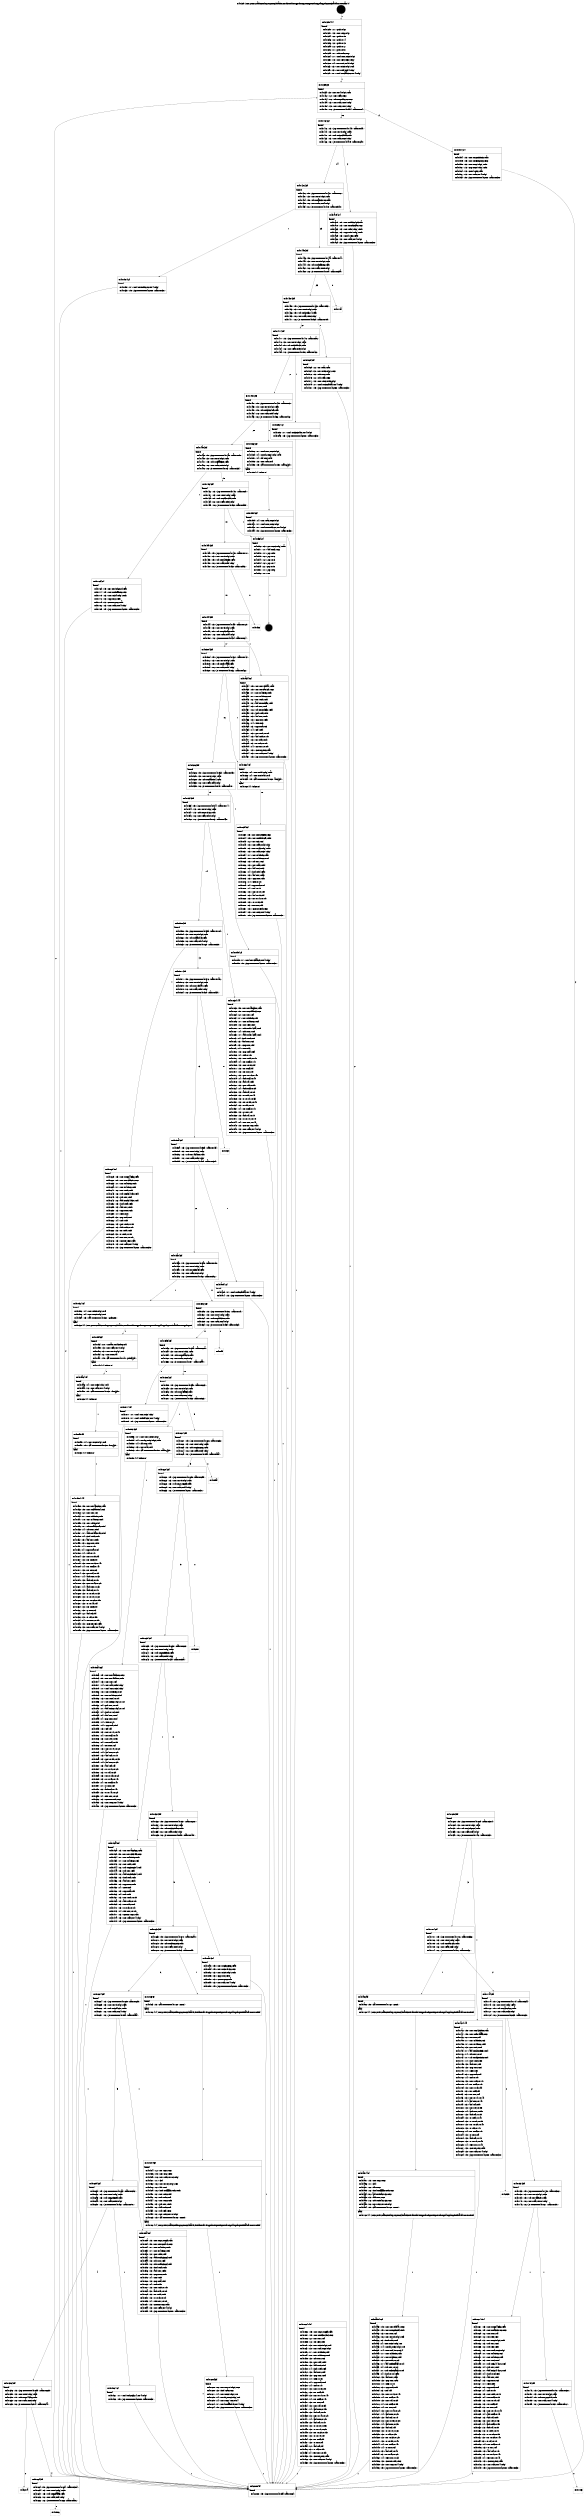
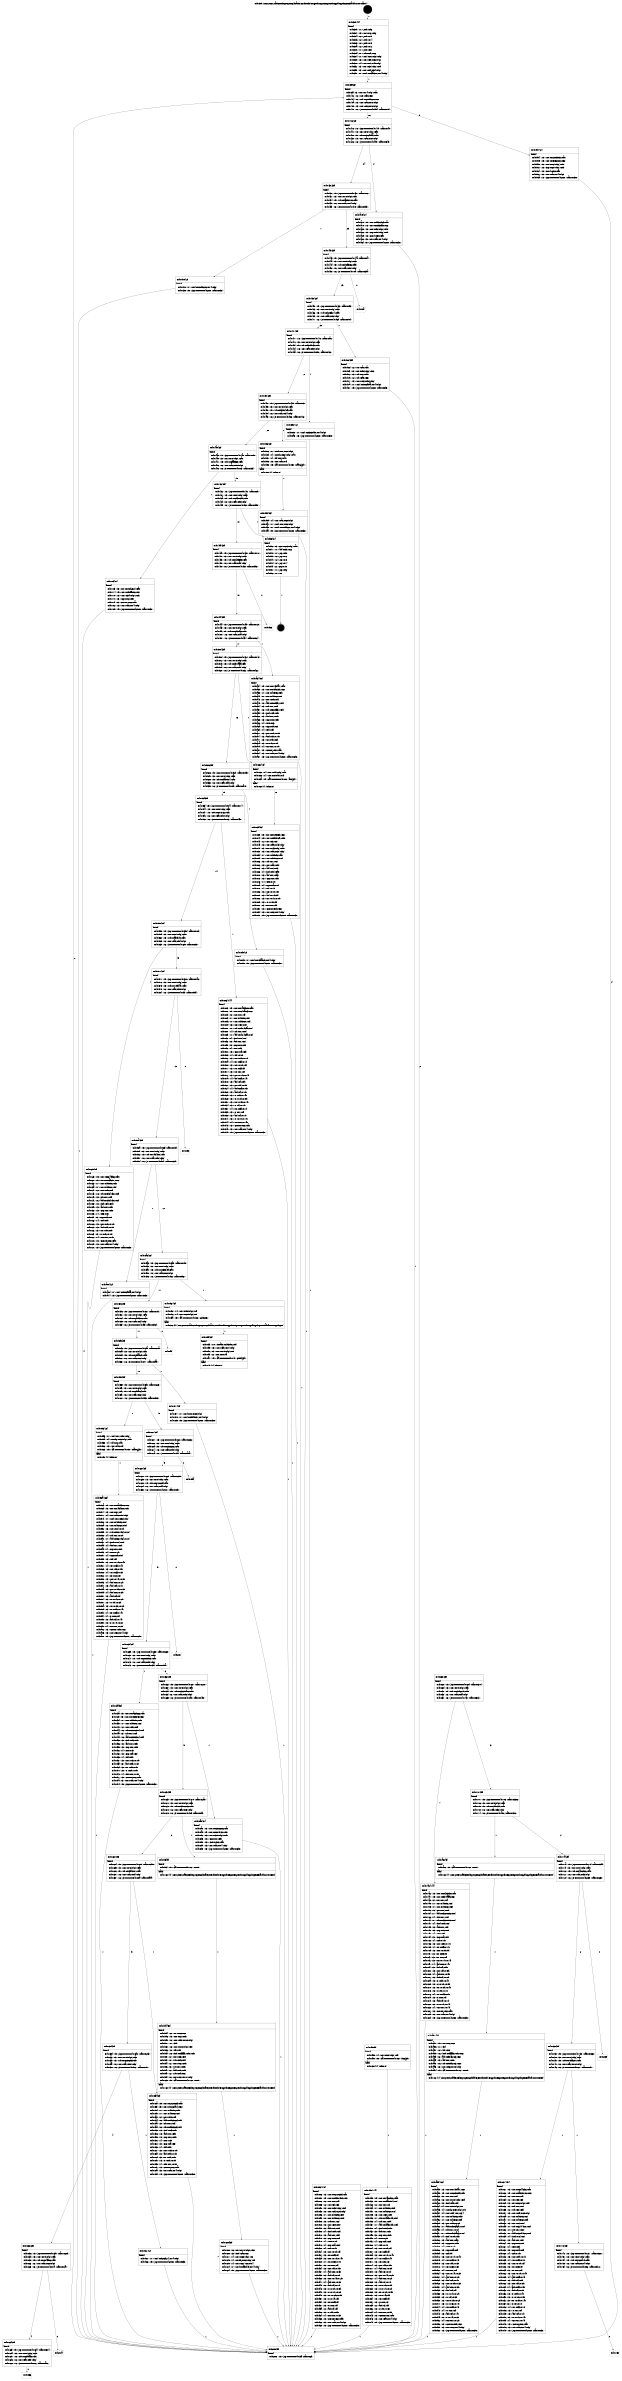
(98, 1388) -> none
